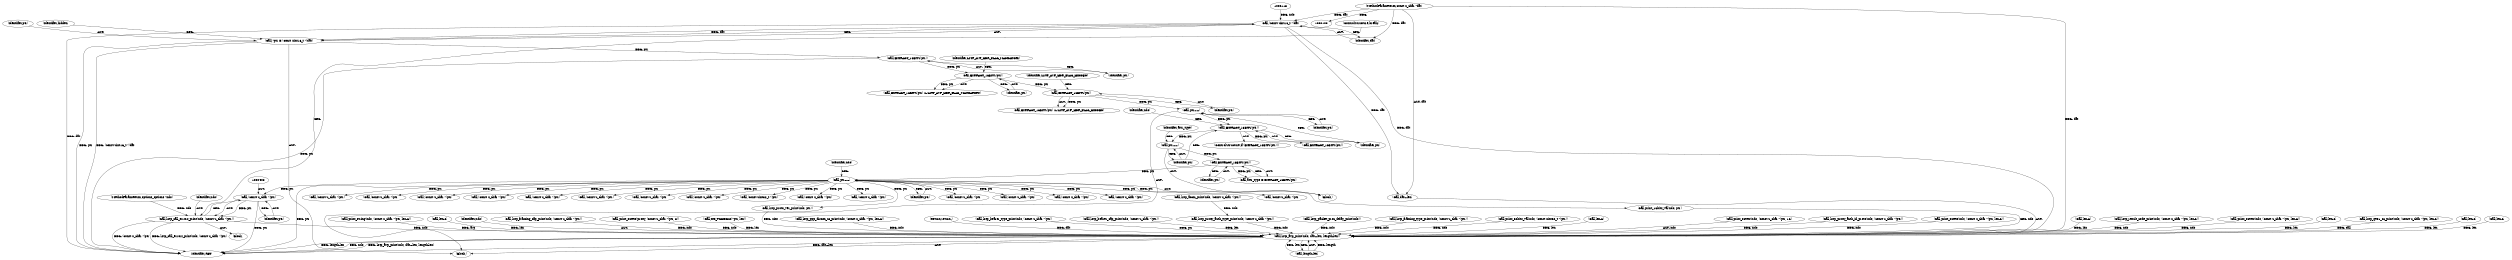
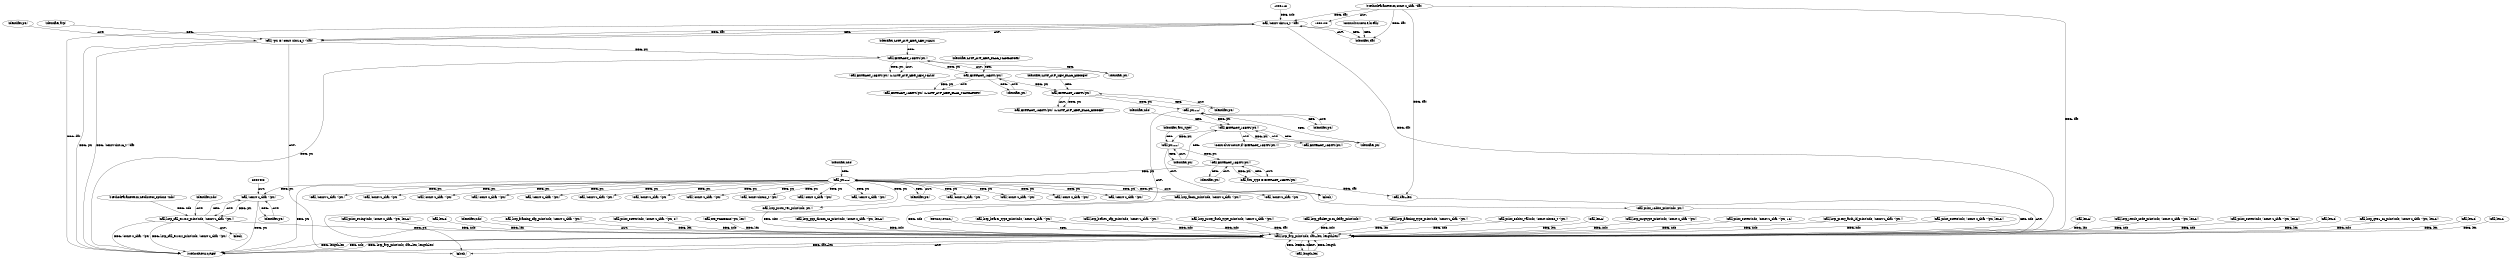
(1364, 15) -> (1364, 15)
(56, 24) -> (56, 24)
(734, 40) -> (1363, 31)
none -> (907, 41)
none -> (892, 76)
(1057, 76) -> (1057, 76)
(1359, 100) -> (1339, 189)
(1420, 102) -> (1420, 102)
(258, 180) -> (258, 180)
(142, 198) -> (142, 198)
(1219, 208) -> (946, 229)
(1660, 208) -> (1660, 208)
(645, 219) -> (645, 219)
none -> (1661, 219)
(1863, 219) -> (1863, 219)
(421, 228) -> (421, 228)
(469, 228) -> (469, 228)
(685, 228) -> (685, 228)
(1064, 228) -> (1064, 228)
(1186, 228) -> (1186, 228)
(1232, 228) -> (1232, 228)
(1281, 228) -> (1281, 228)
(1382, 228) -> (1382, 228)
(1669, 228) -> (1669, 228)
(2344, 228) -> (2344, 228)
(1305, 245) -> (1305, 245)
(202, 254) -> (202, 254)
